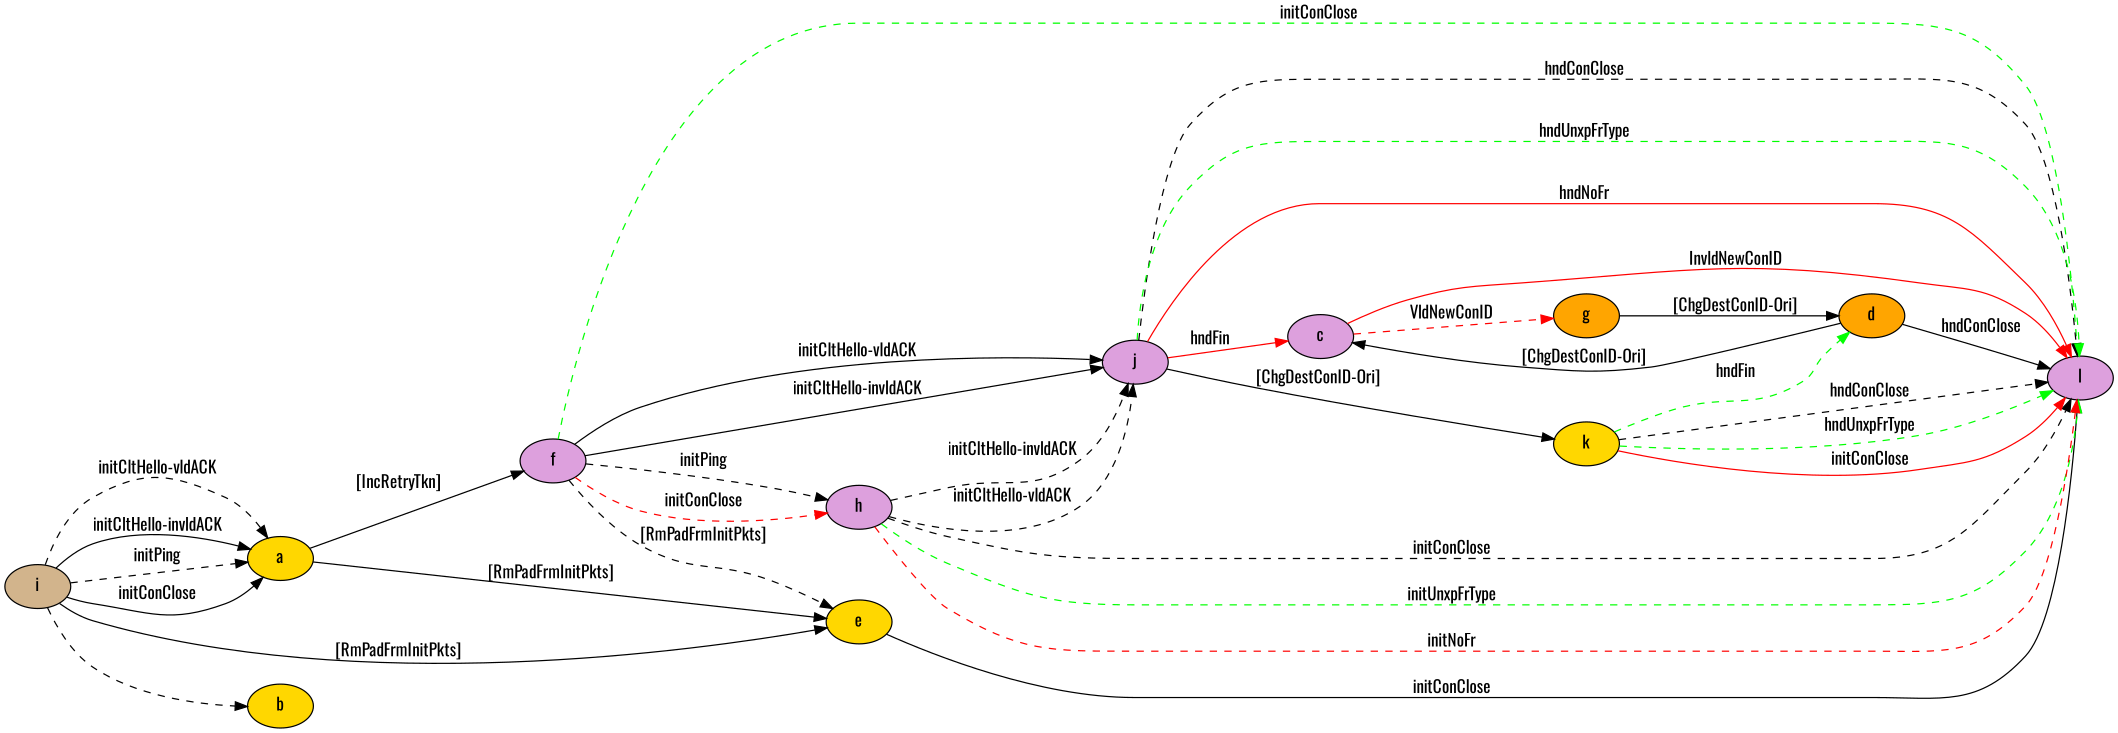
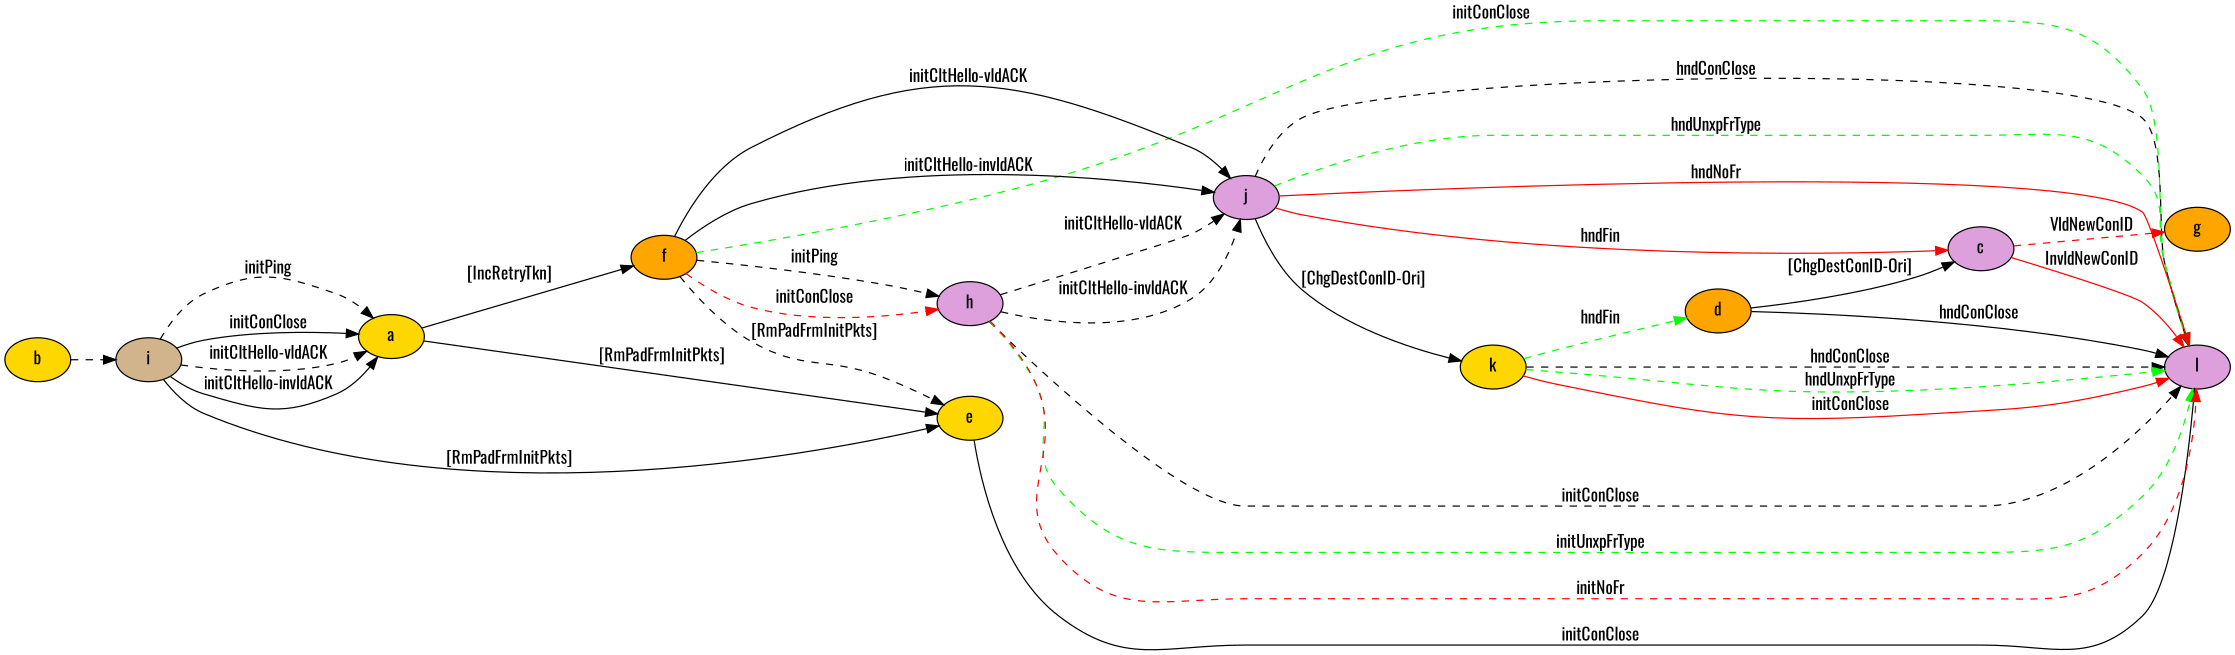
(1723, 316) -> none
(553, 461) -> (664, 257)
(125, 684) -> (87, 360)
